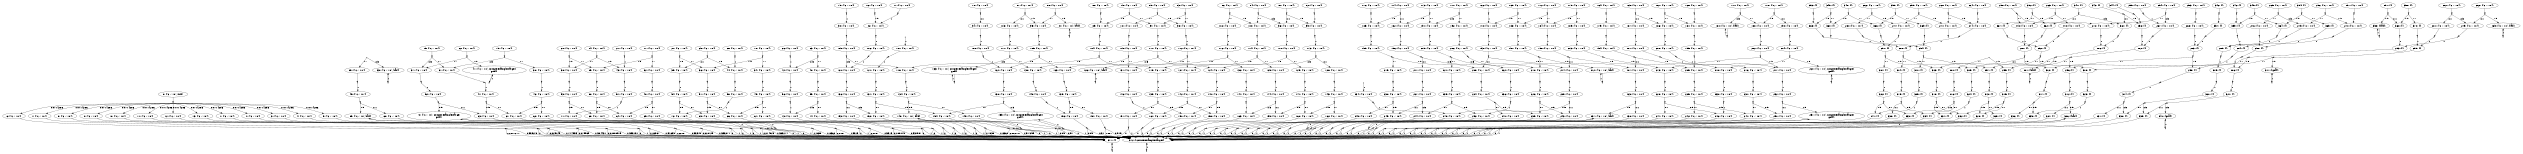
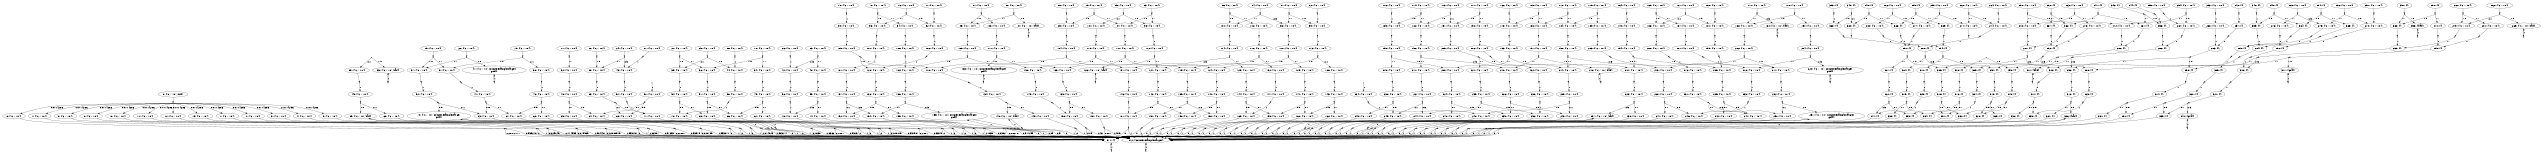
none -> (878, 26)
(597, 70) -> none
